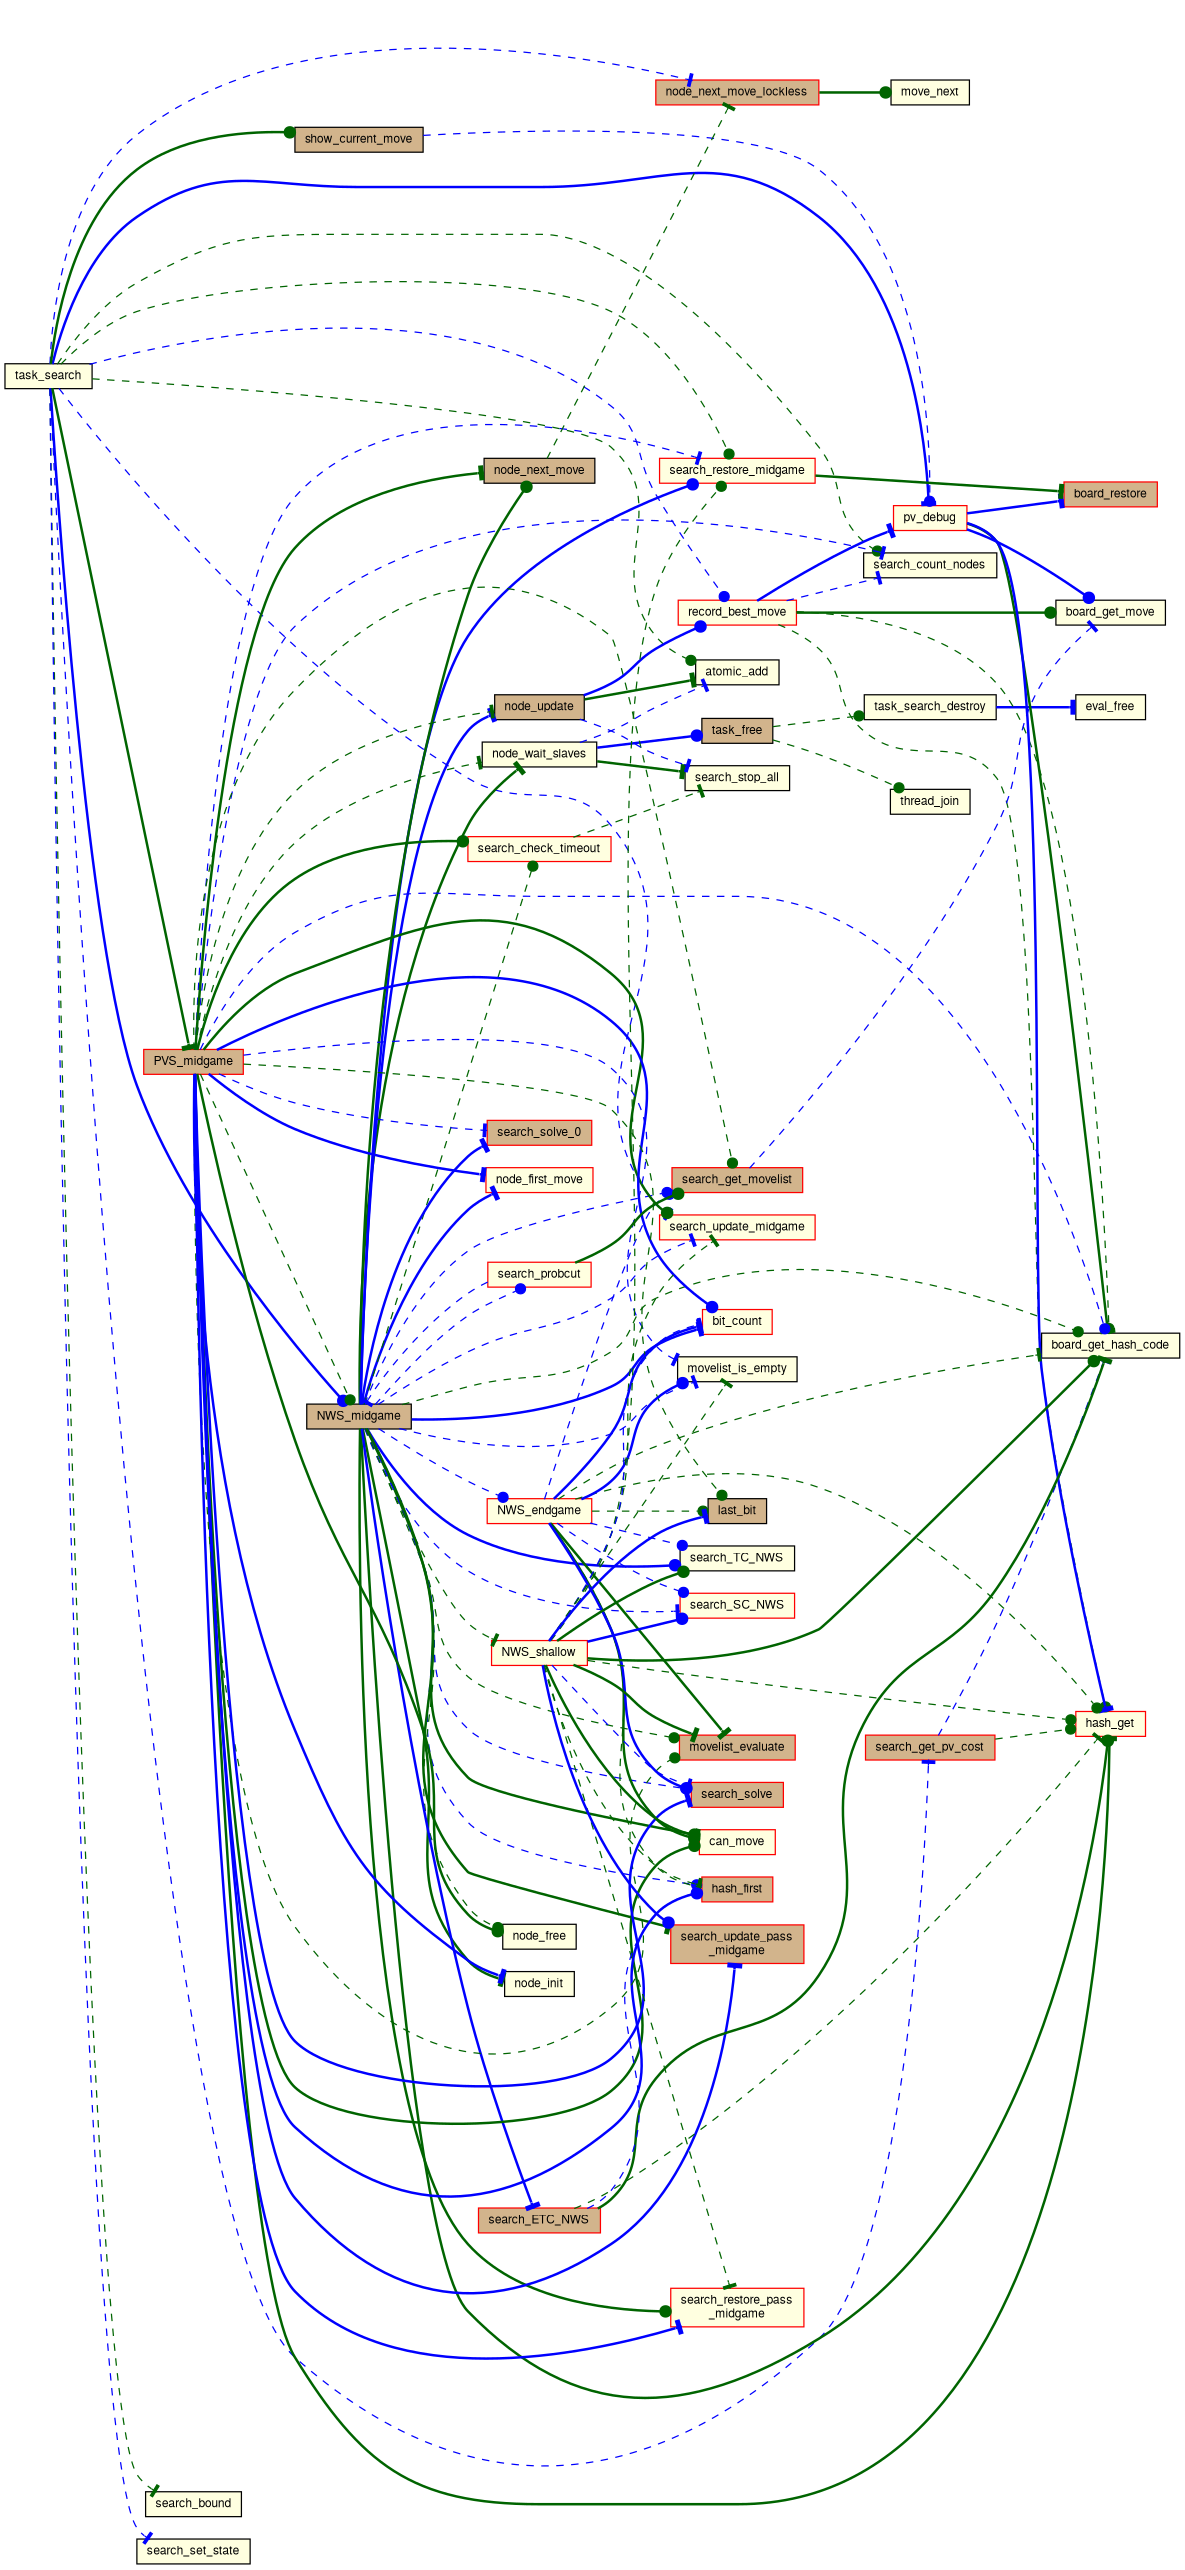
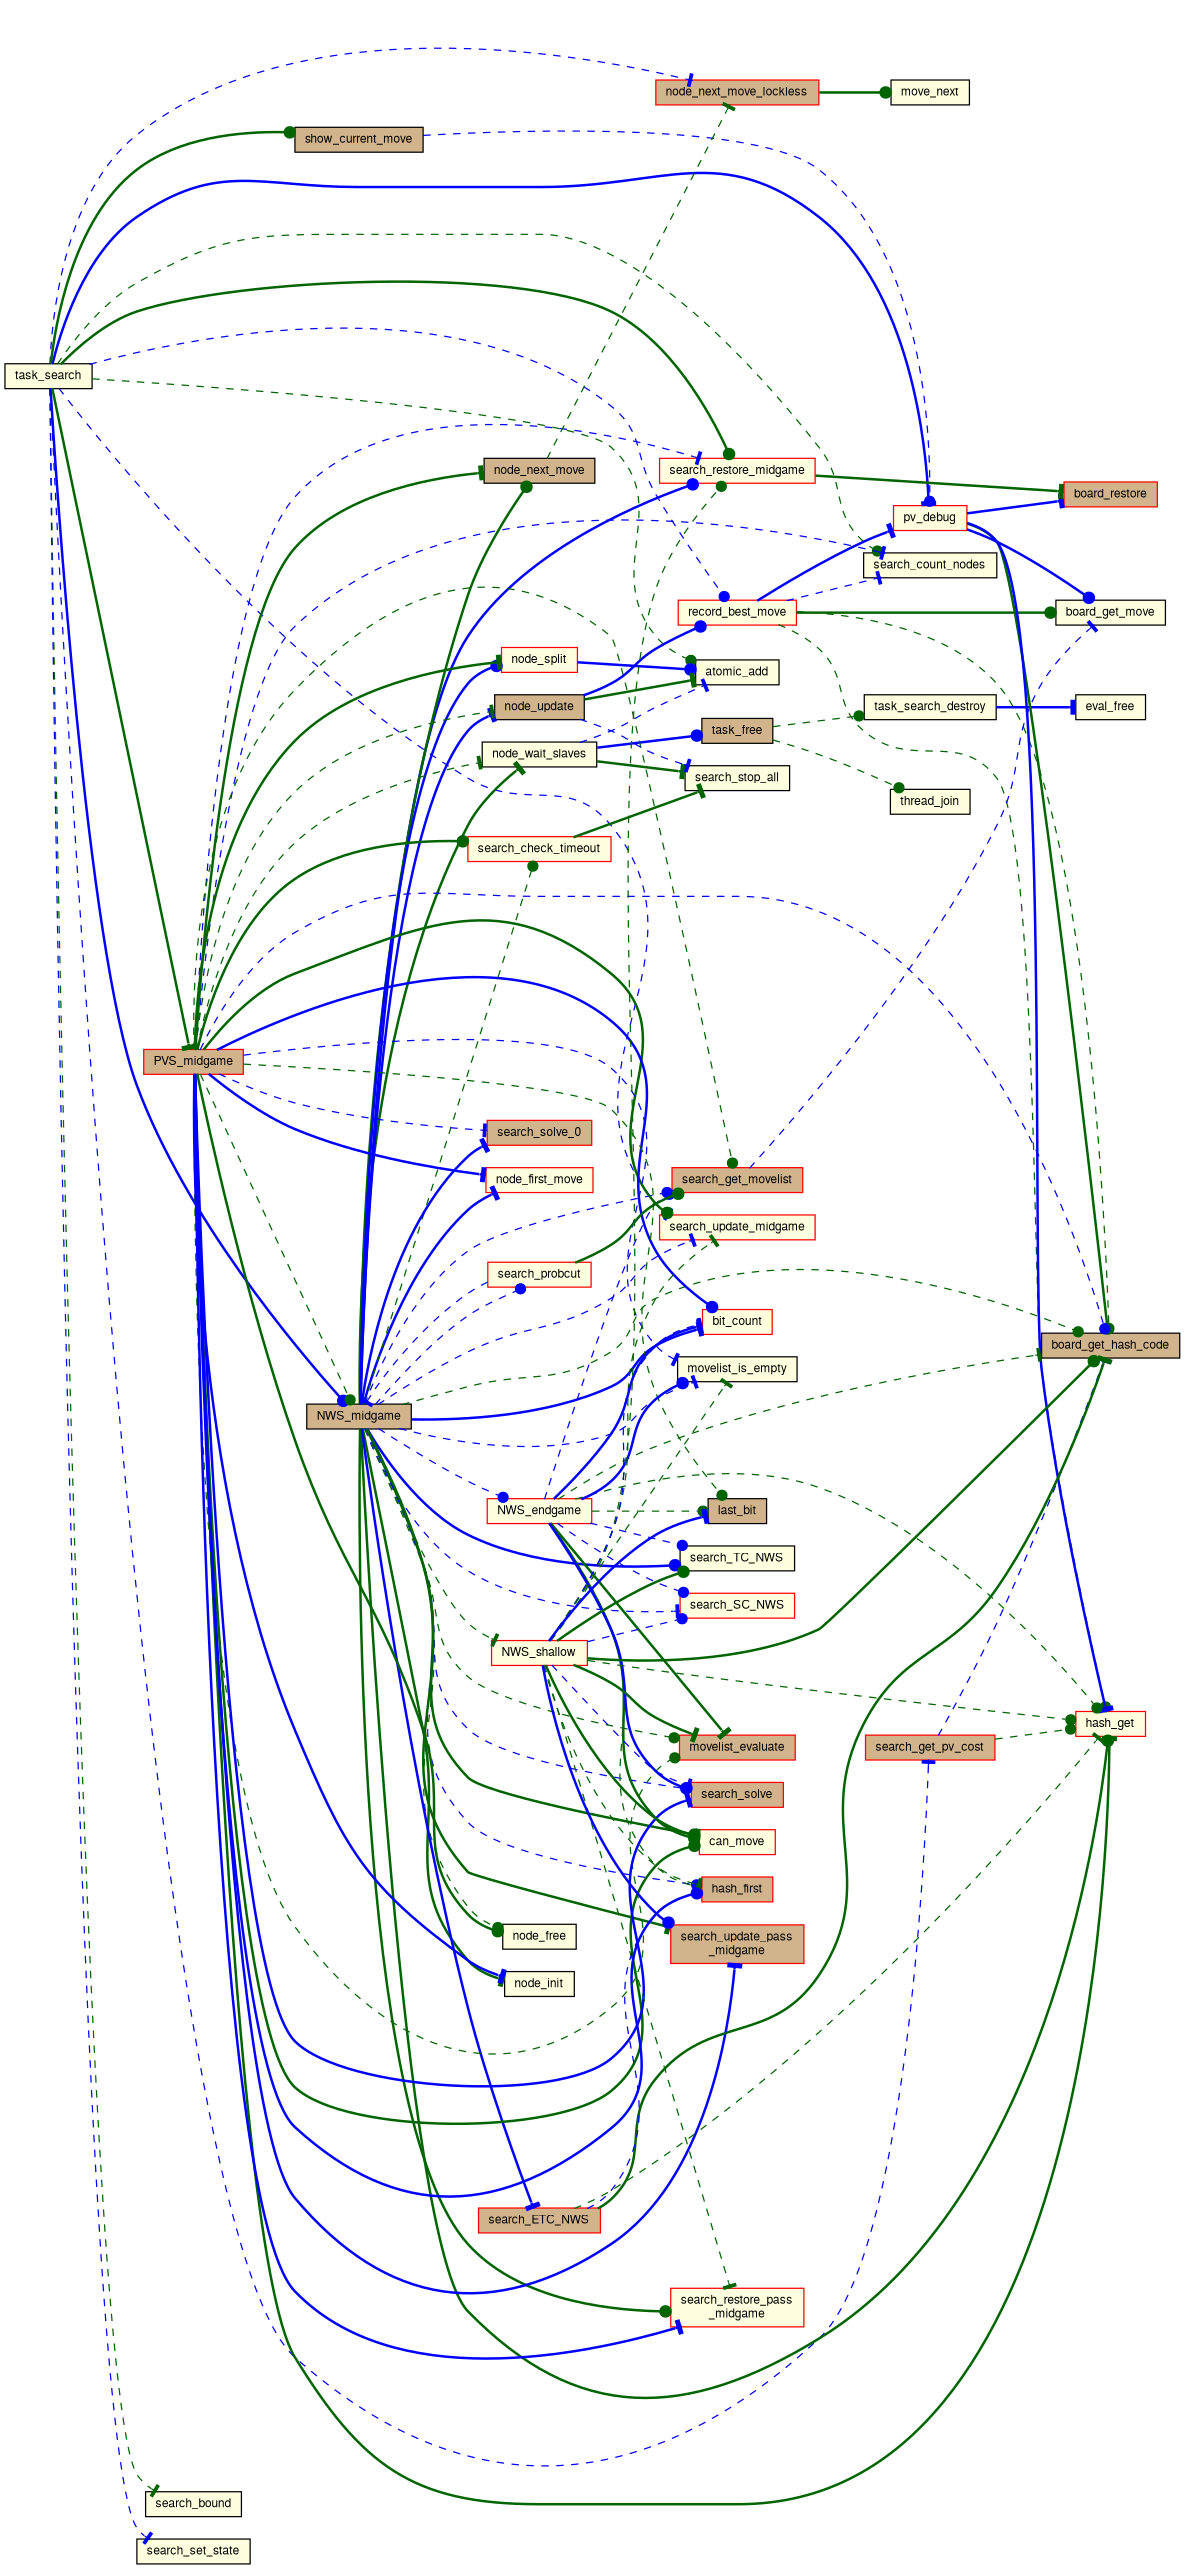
(419, 282) -> (419, 282)
none -> (539, 660)
(638, 814) -> (638, 814)
(1059, 916) -> (1059, 916)
(1111, 1346) -> (1111, 1346)
(630, 1631) -> (630, 1631)
